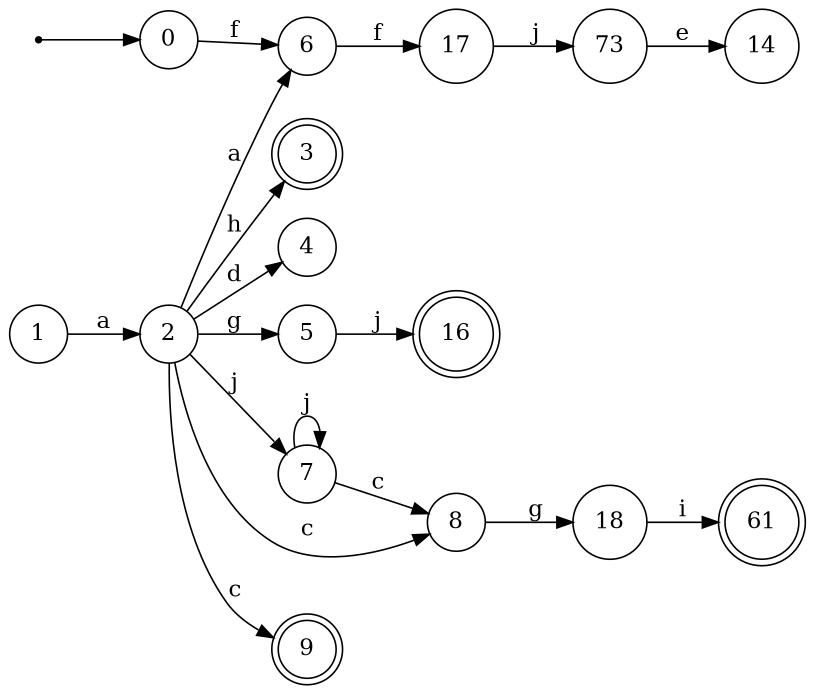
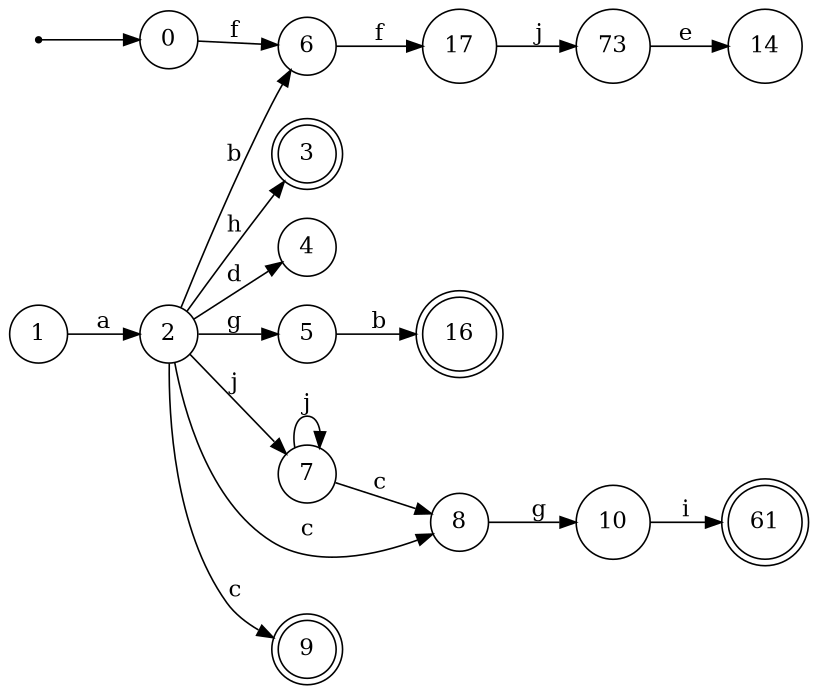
(235, 155) -> (235, 155)
(378, 322) -> (380, 322)
(610, 522) -> (613, 522)
